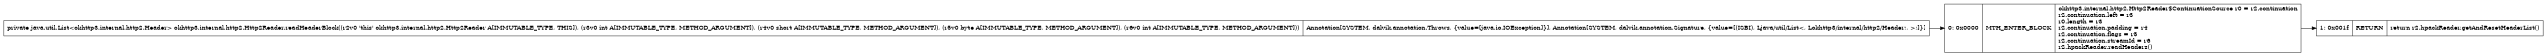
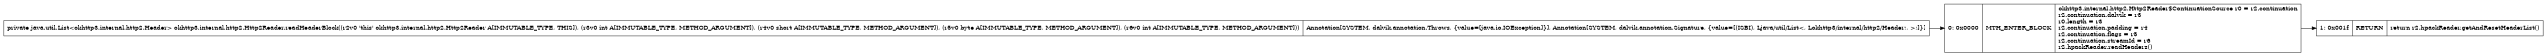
(2096, 15) -> (2100, 15)
